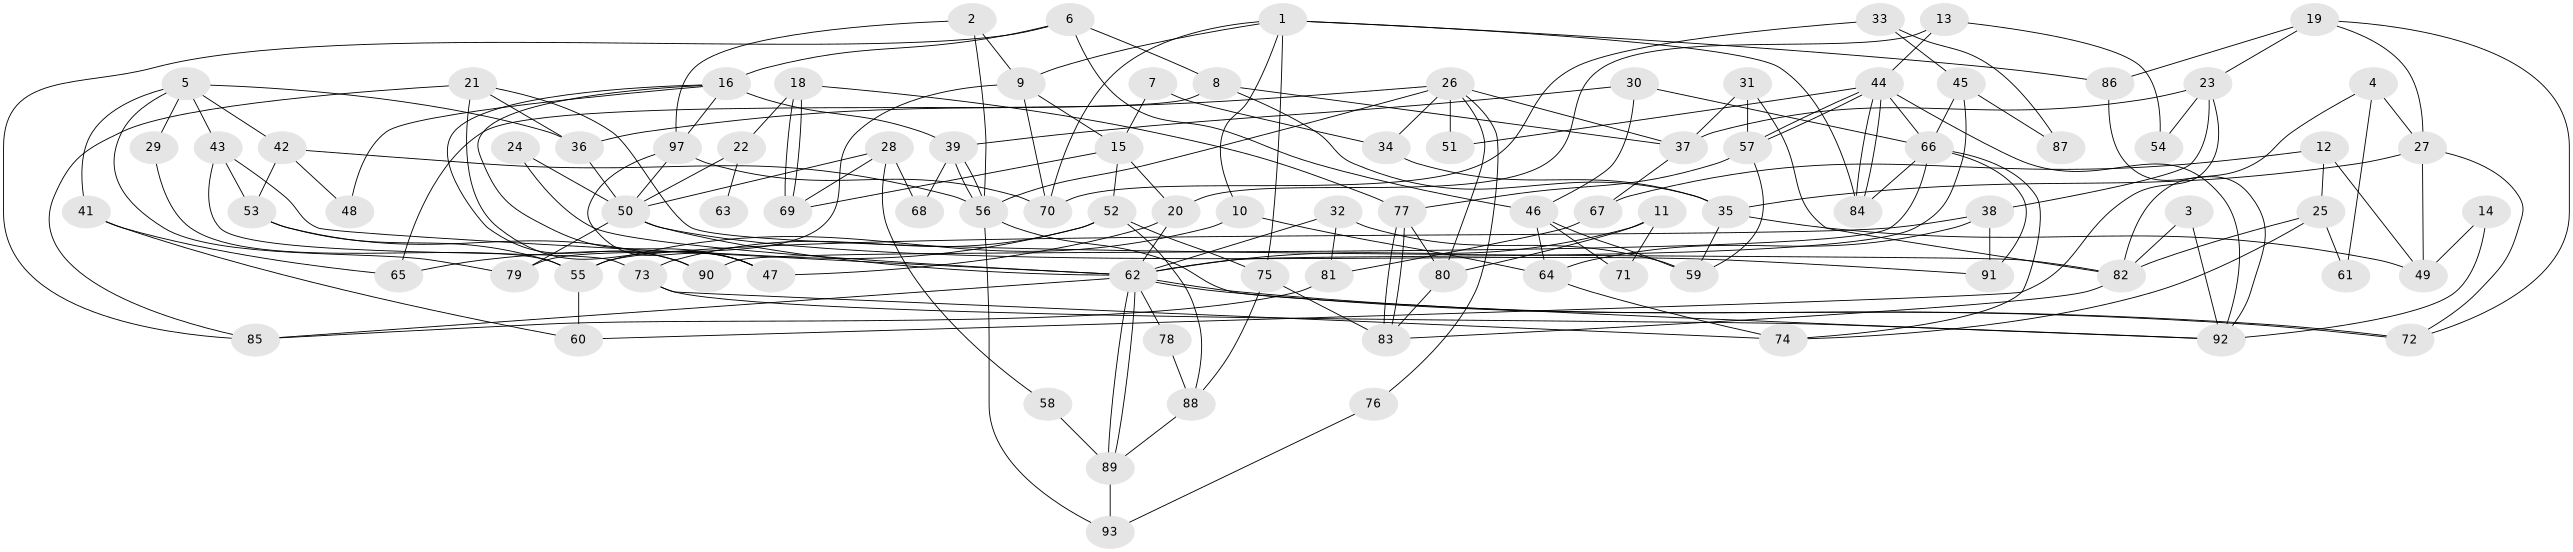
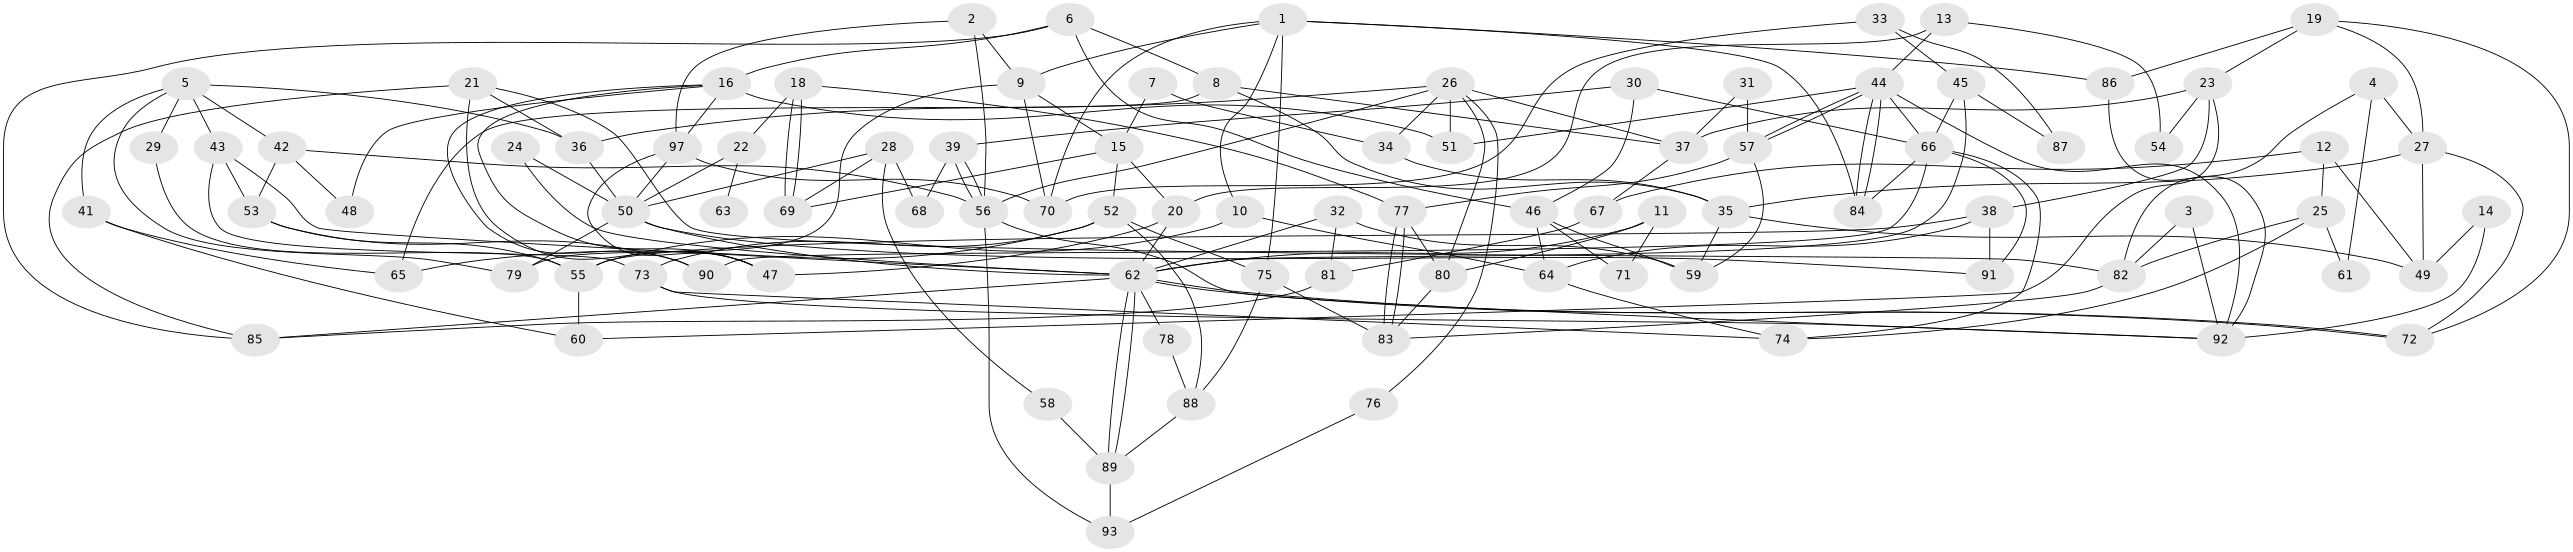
(860, 117) -> (1021, 117)
(1920, 244) -> none
